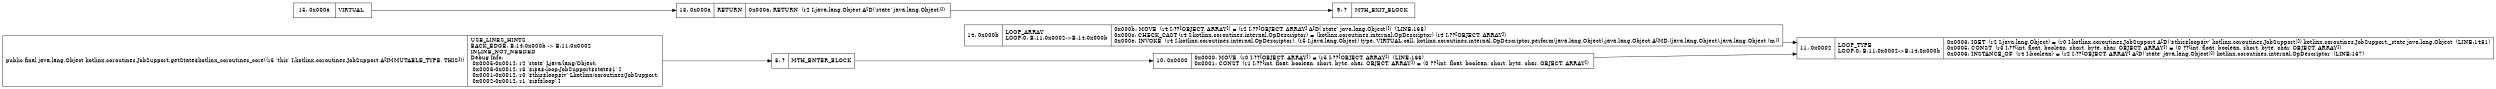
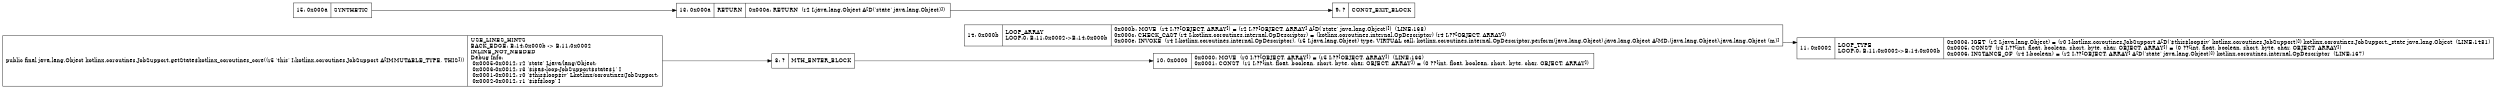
(351, 10) -> (351, 10)
(1382, 10) -> (1382, 10)
(1693, 56) -> none
